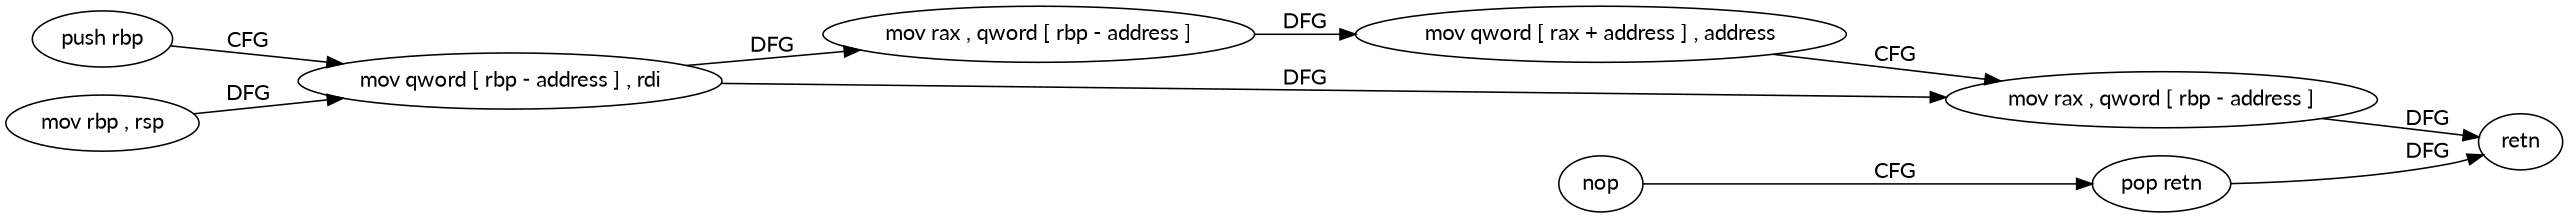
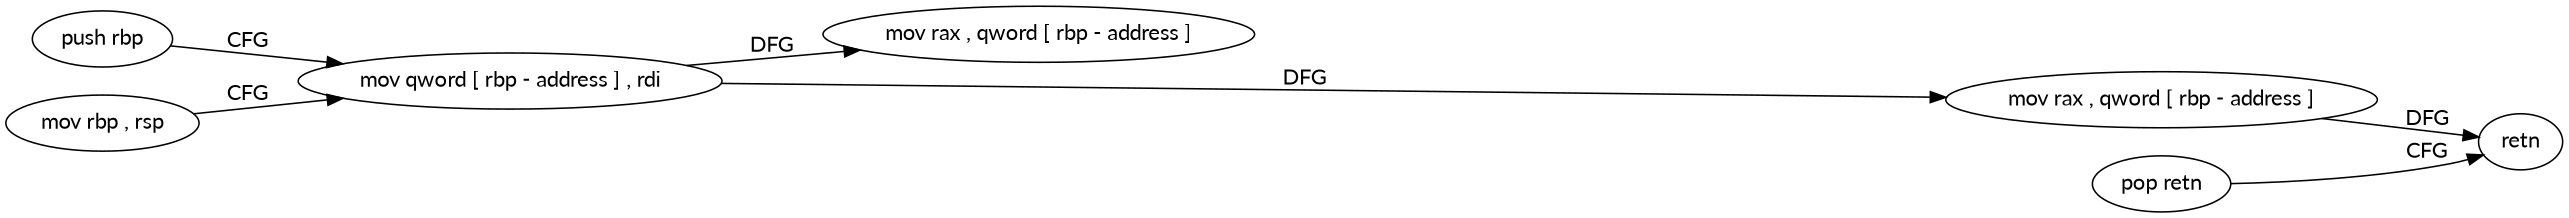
(1601, 34) -> none
(249, 94) -> (249, 94)
(2428, 152) -> (2428, 152)
(1601, 184) -> none
